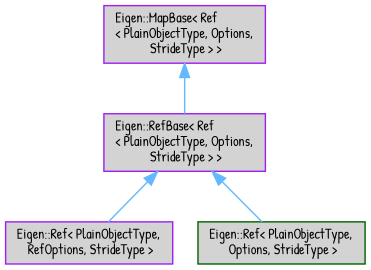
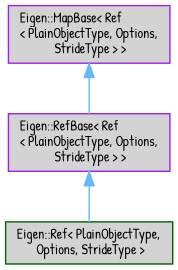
(89, 243) -> none
